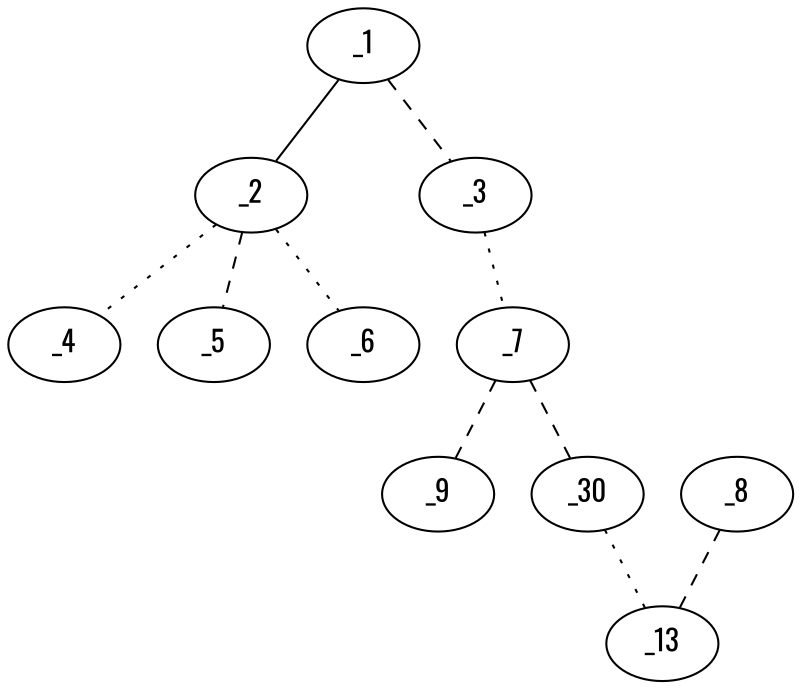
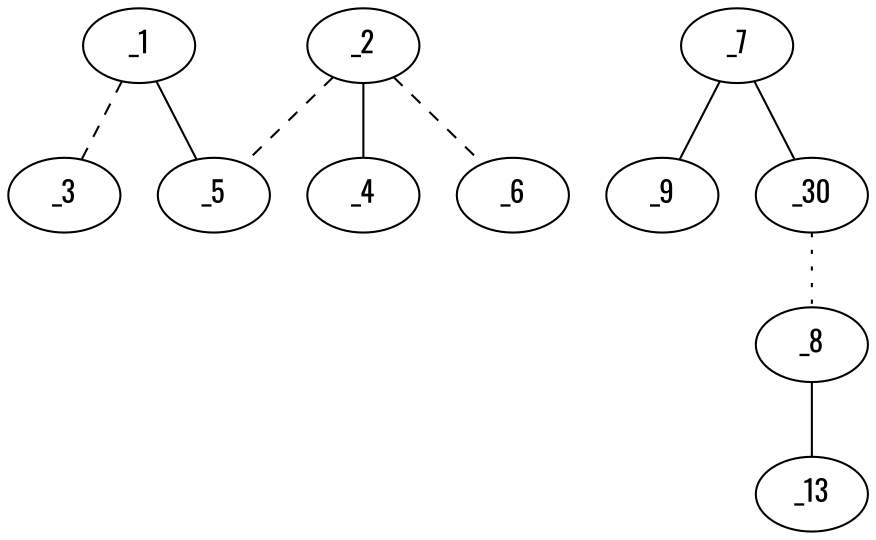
(307, 120) -> (177, 121)
(158, 270) -> (363, 121)
(307, 270) -> (438, 120)
(494, 270) -> none
(475, 420) -> (700, 121)
(550, 420) -> (775, 121)
(625, 569) -> (812, 270)
(700, 569) -> (812, 420)
